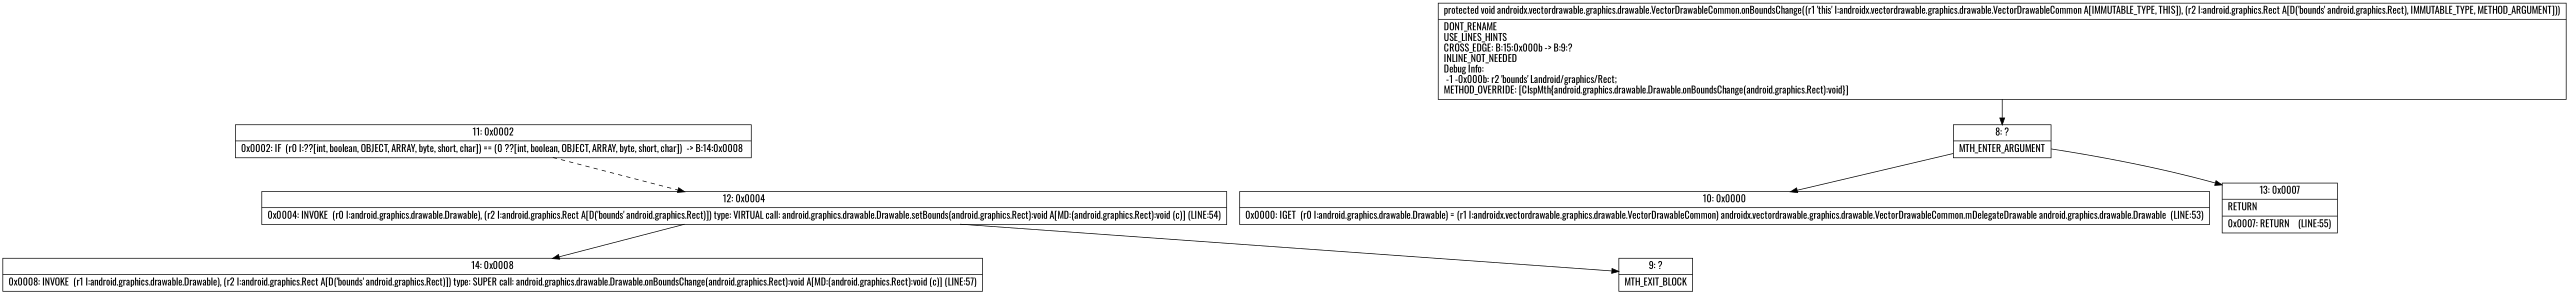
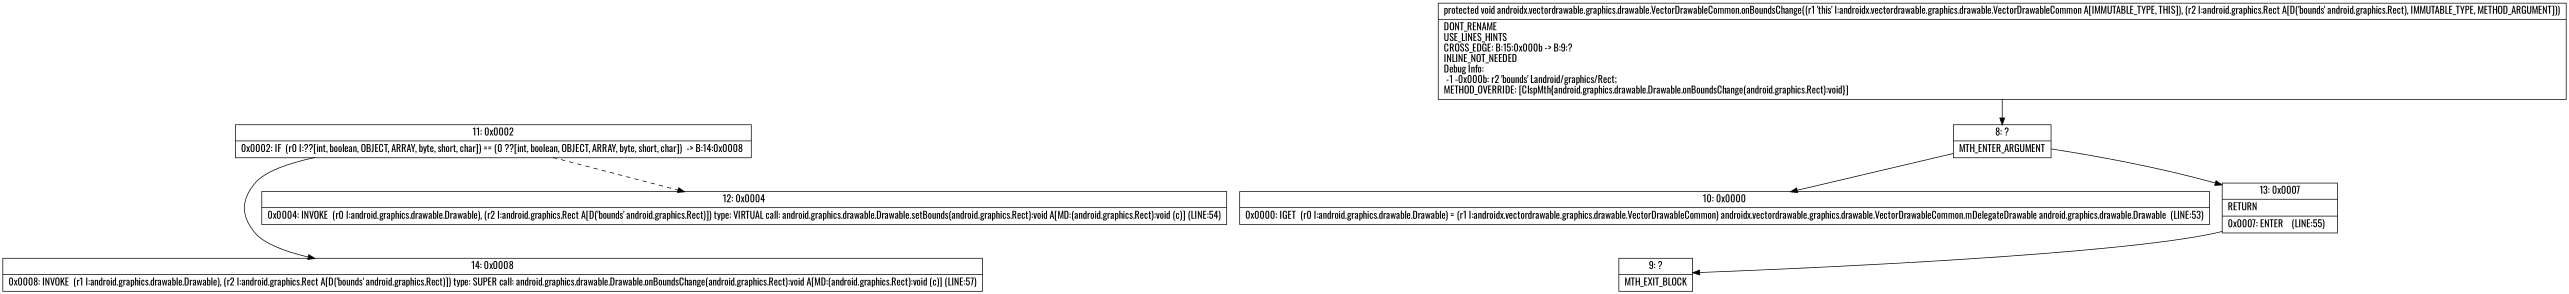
(2280, 224) -> (2277, 224)
(622, 241) -> (245, 204)
(1286, 248) -> (1962, 259)
